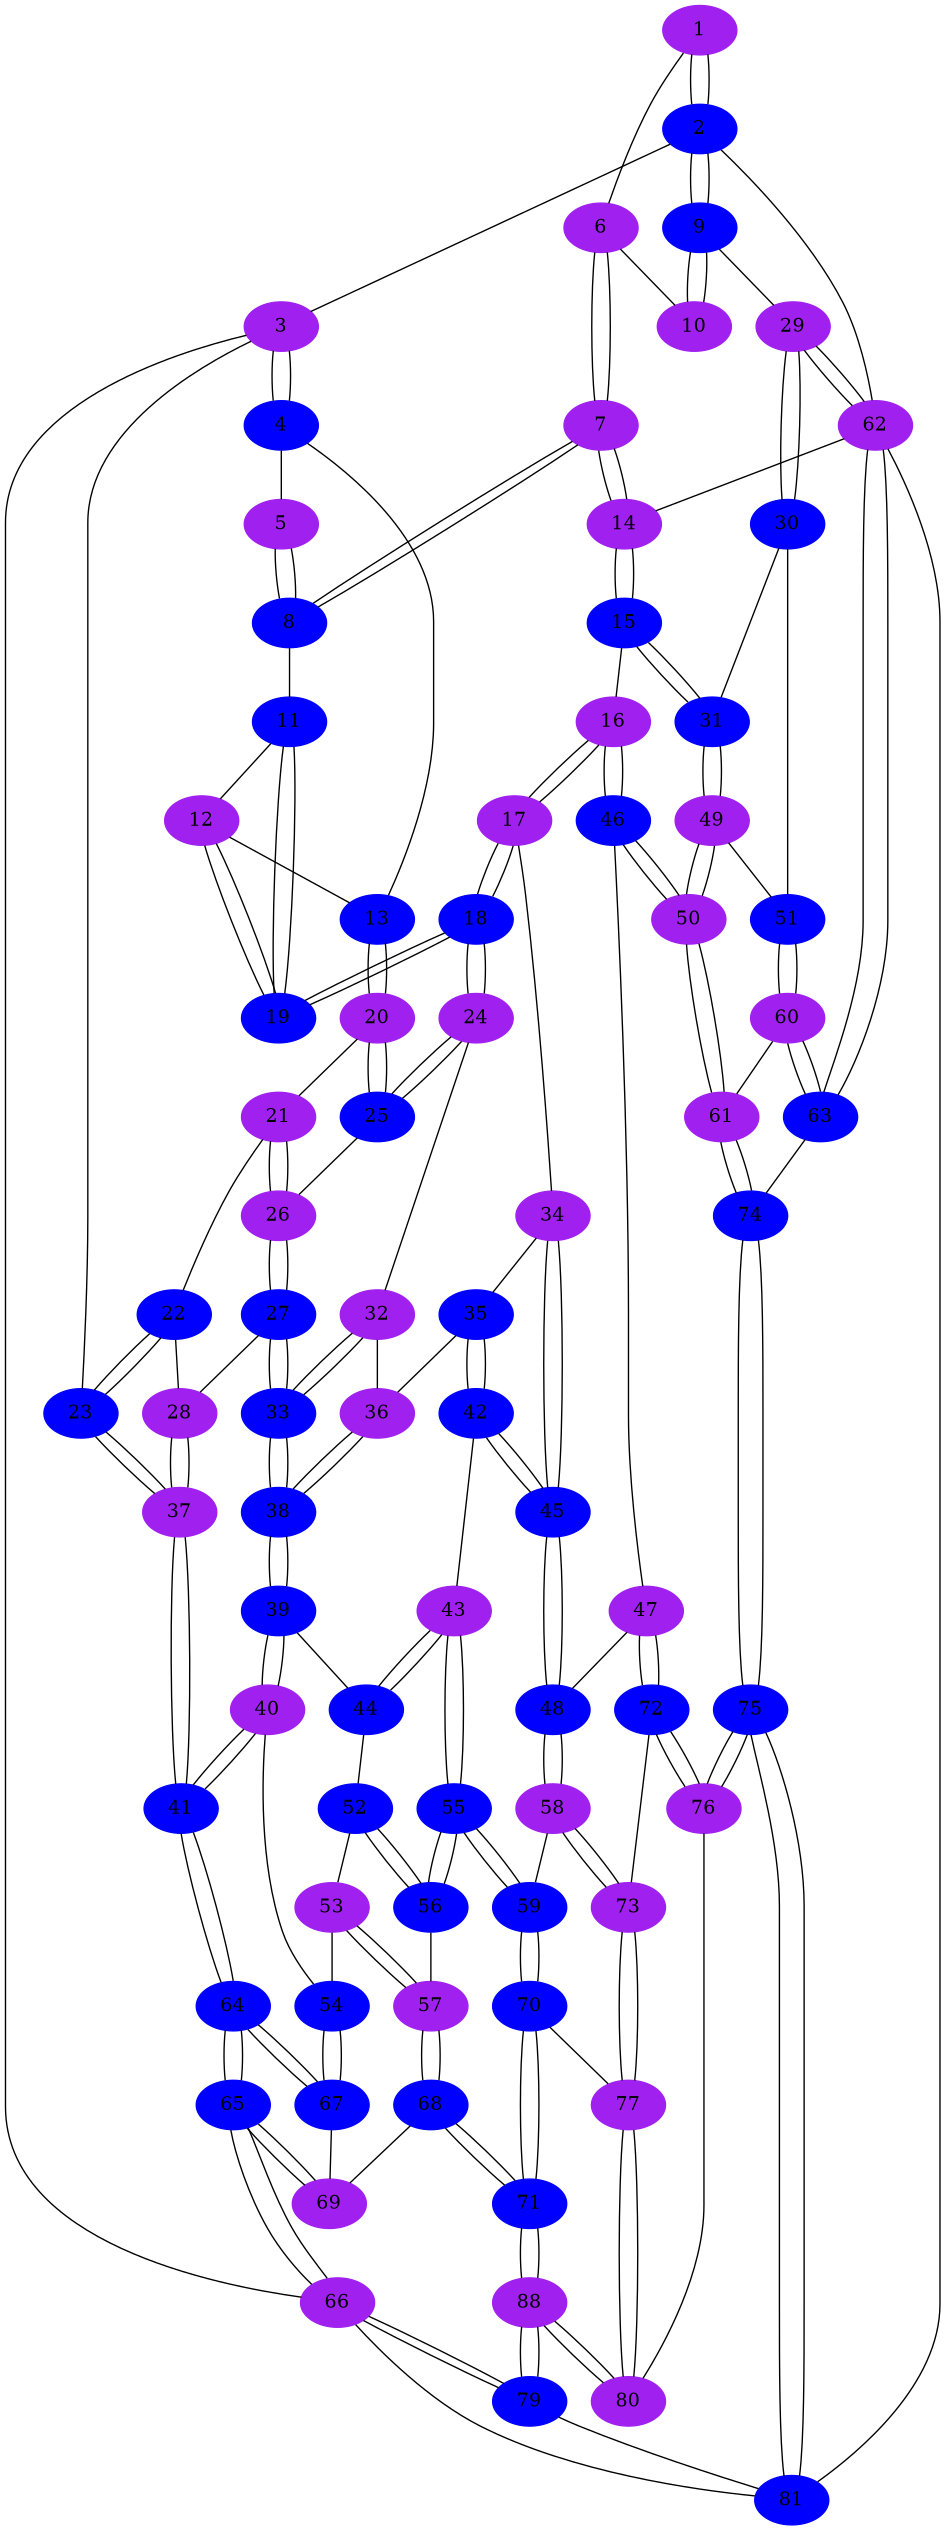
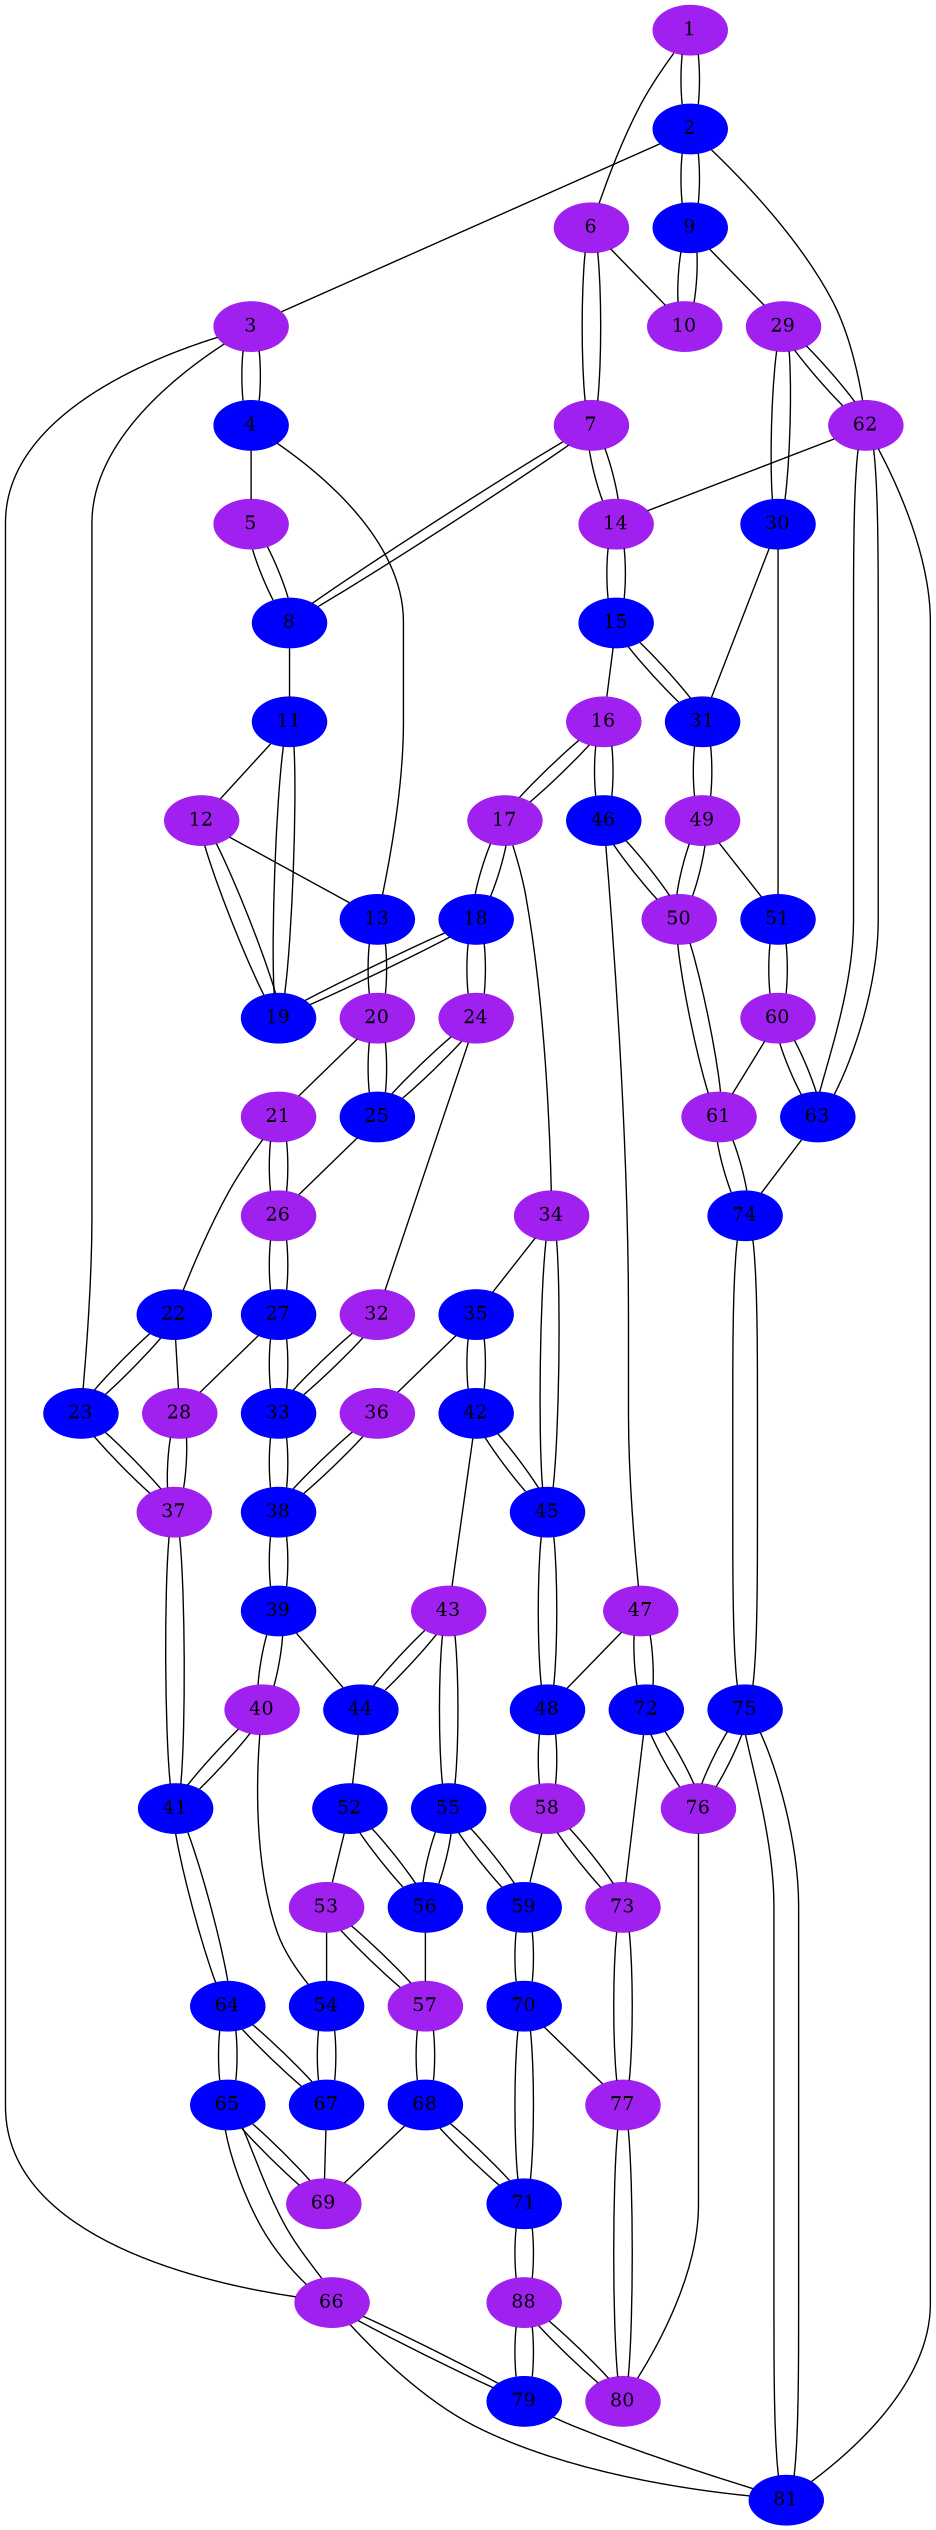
(377, 1364) -> none
